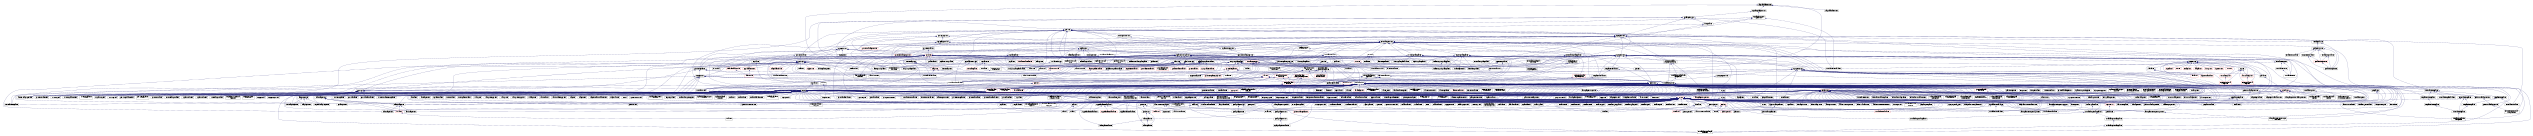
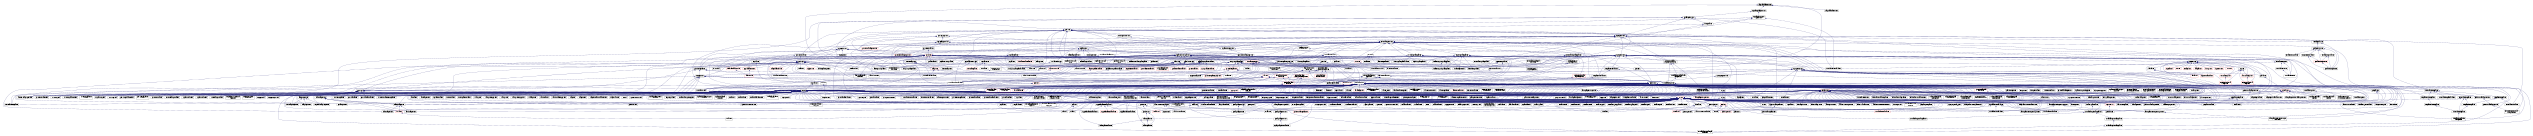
none -> (1039, 98)
